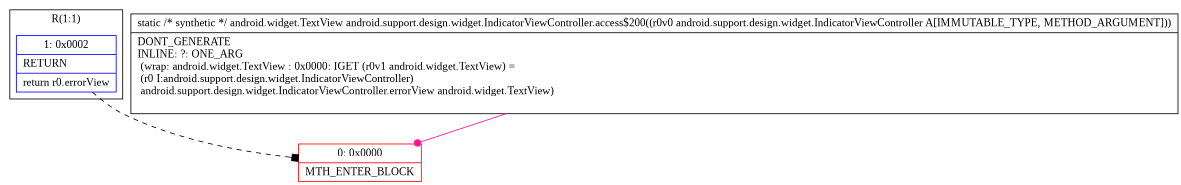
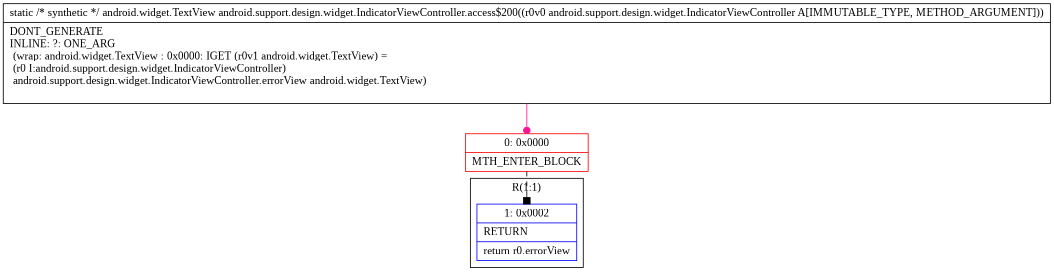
(187, 138) -> (527, 184)
